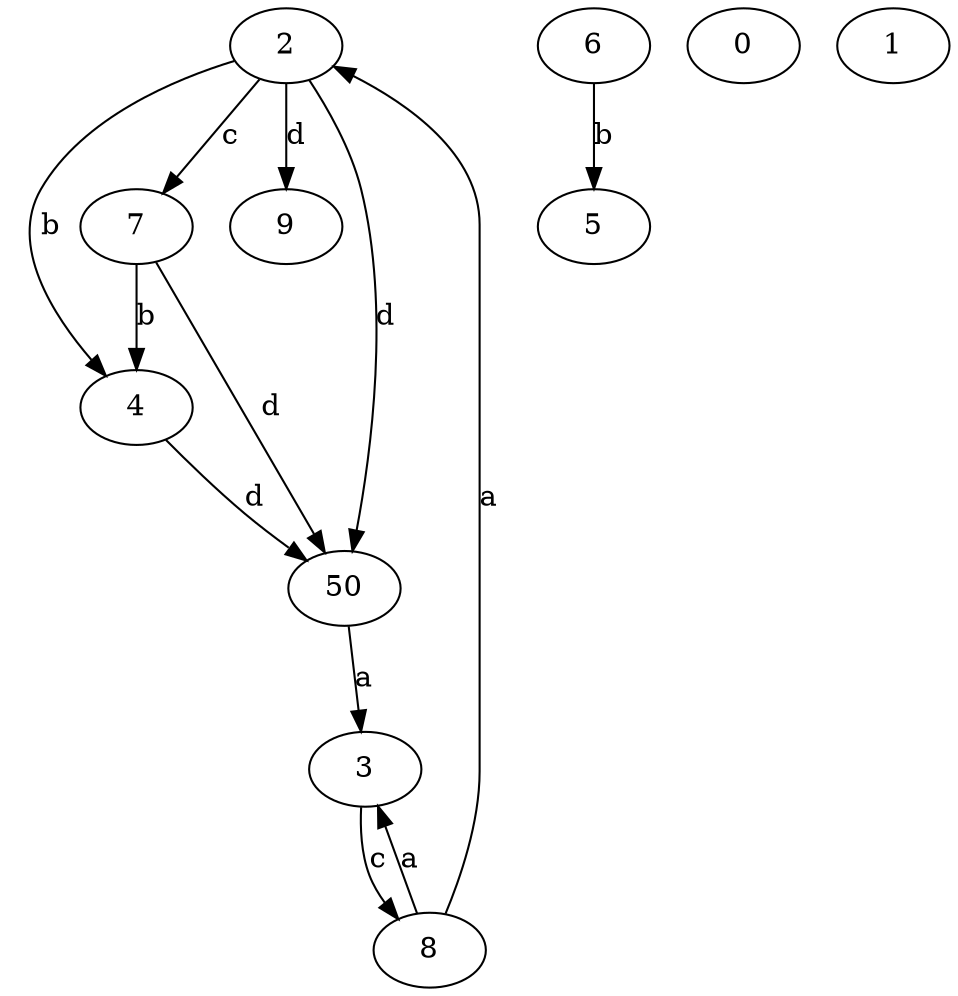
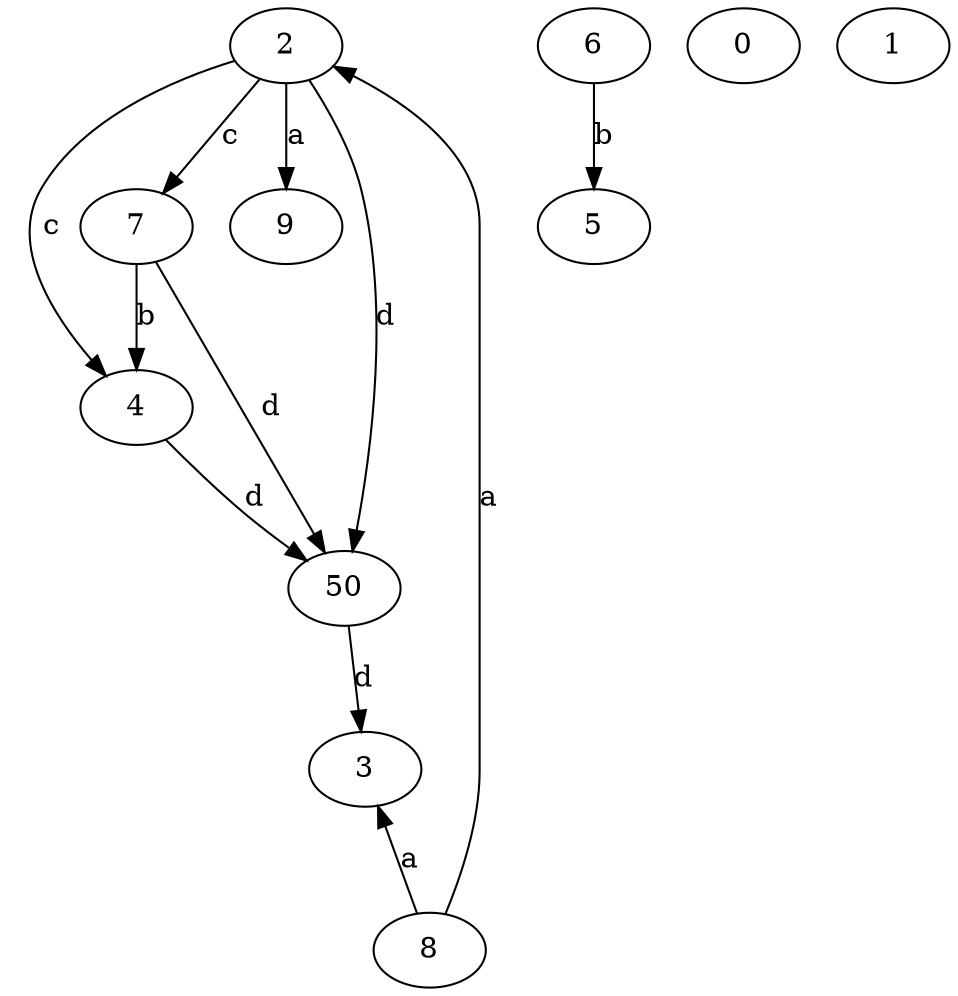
(297, 136) -> (297, 136)
(51, 227) -> (51, 227)
(364, 679) -> (364, 679)
(364, 857) -> none
